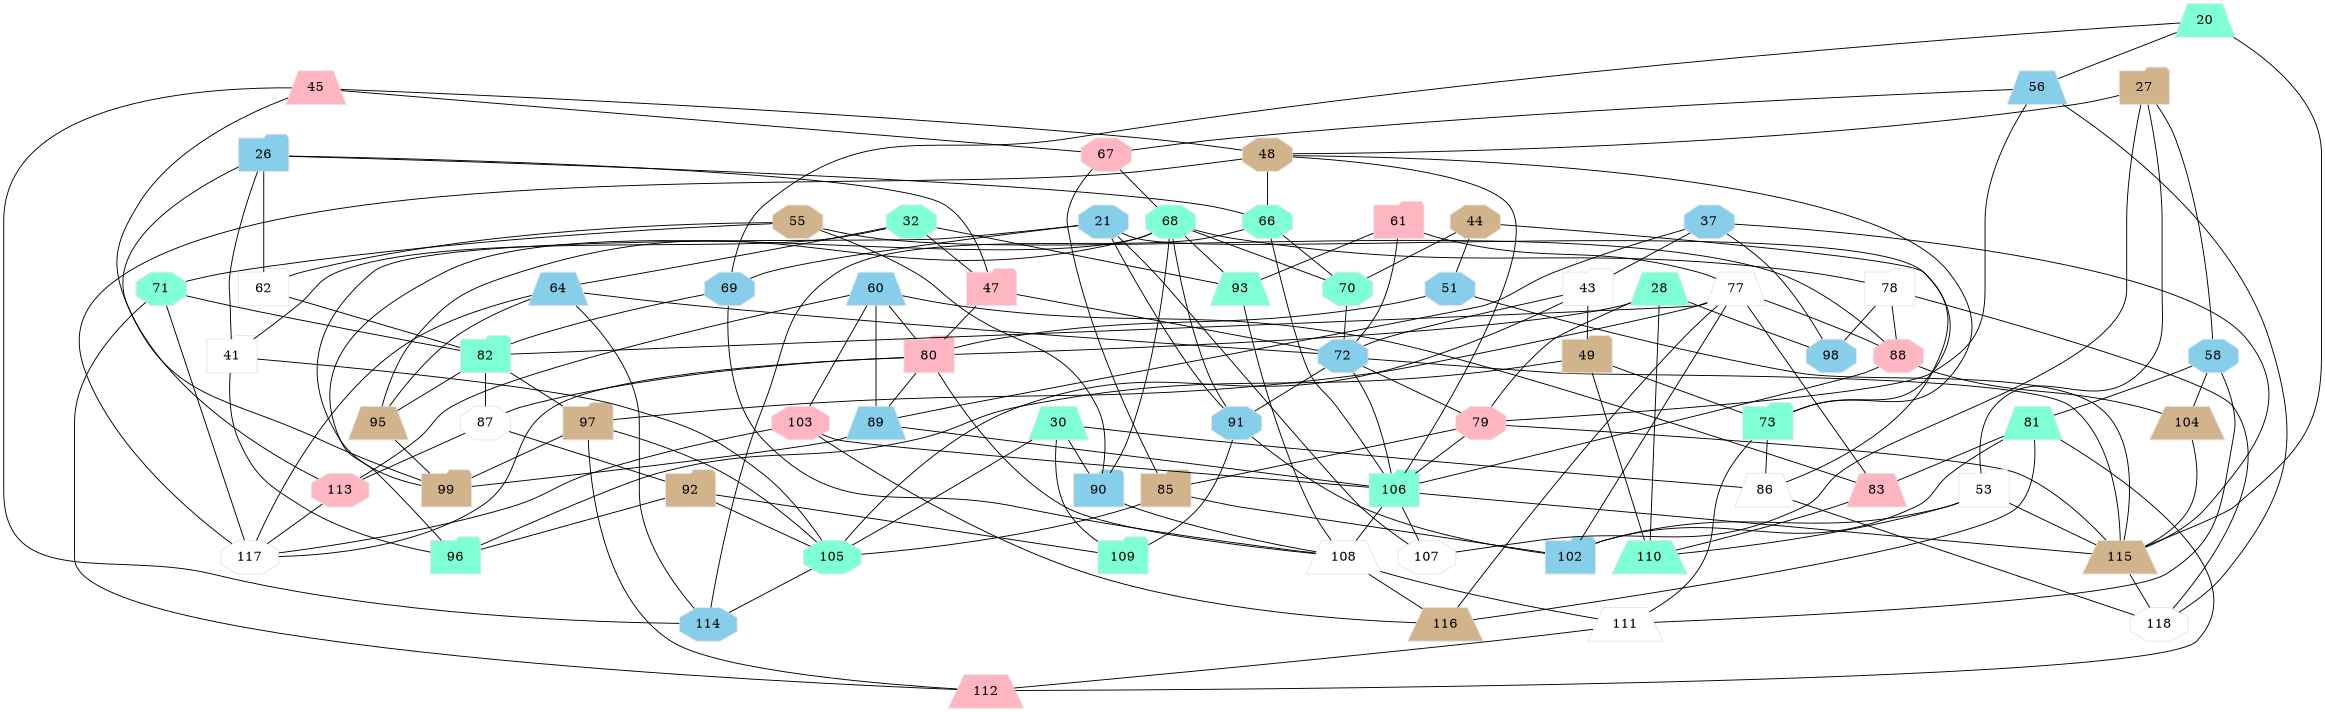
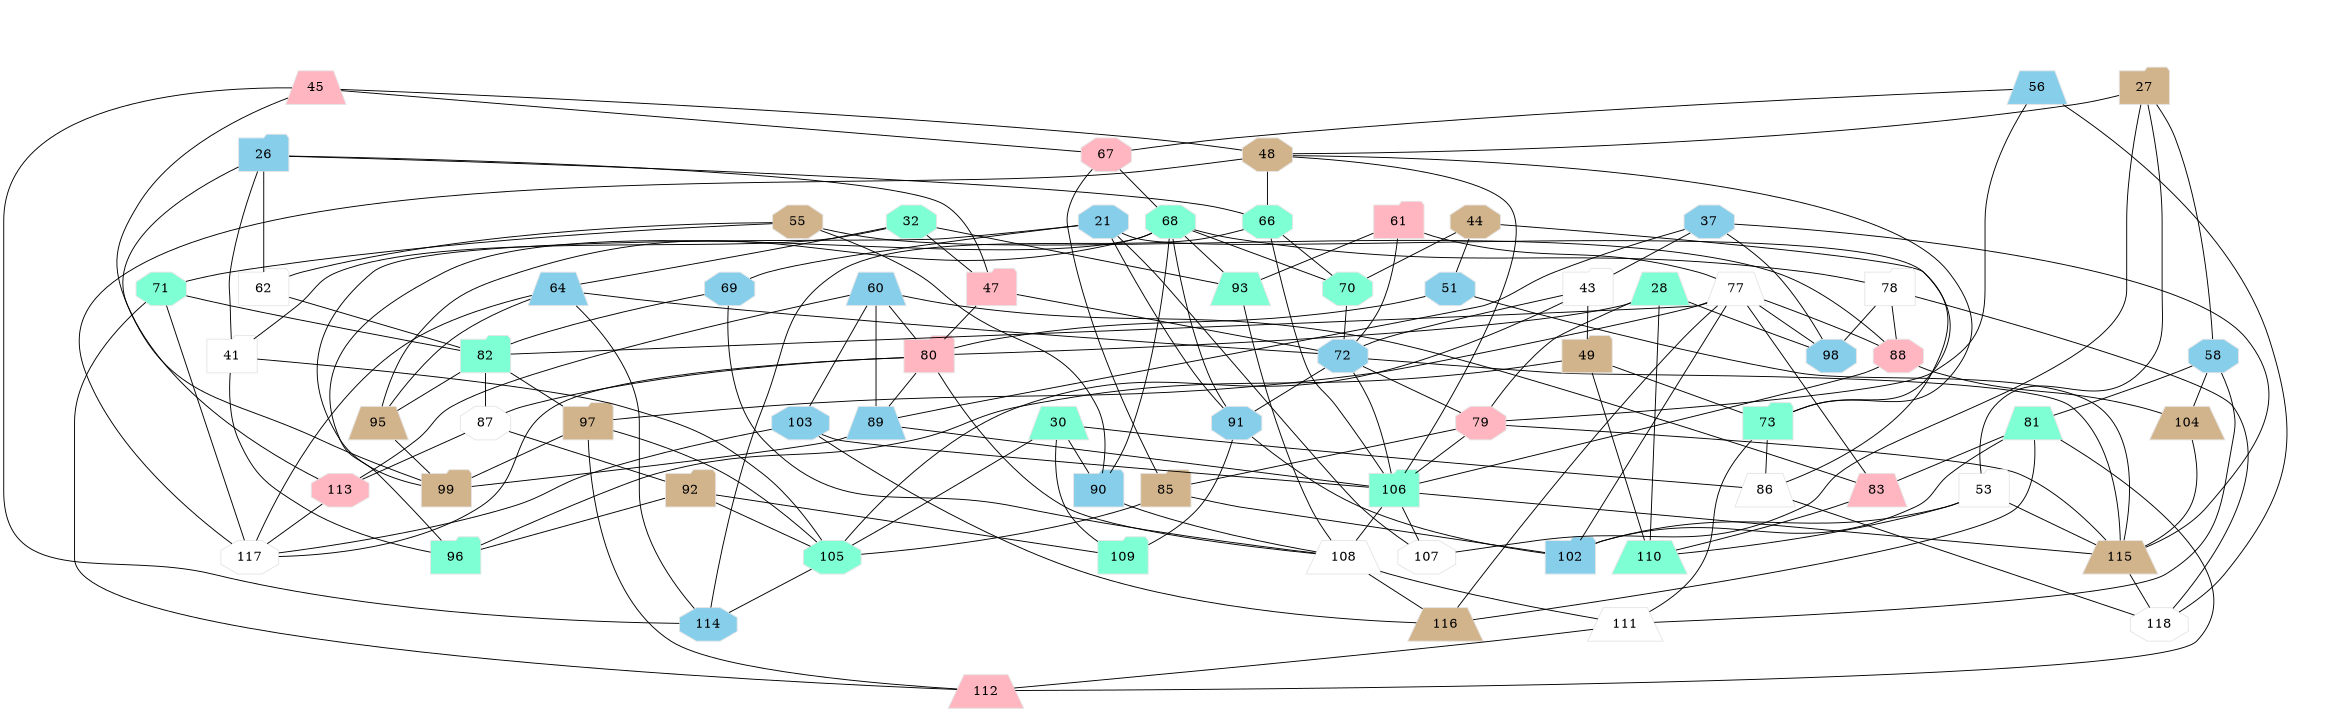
(2205, 21) -> none
none -> (1787, 325)
(801, 423) -> (801, 423)
